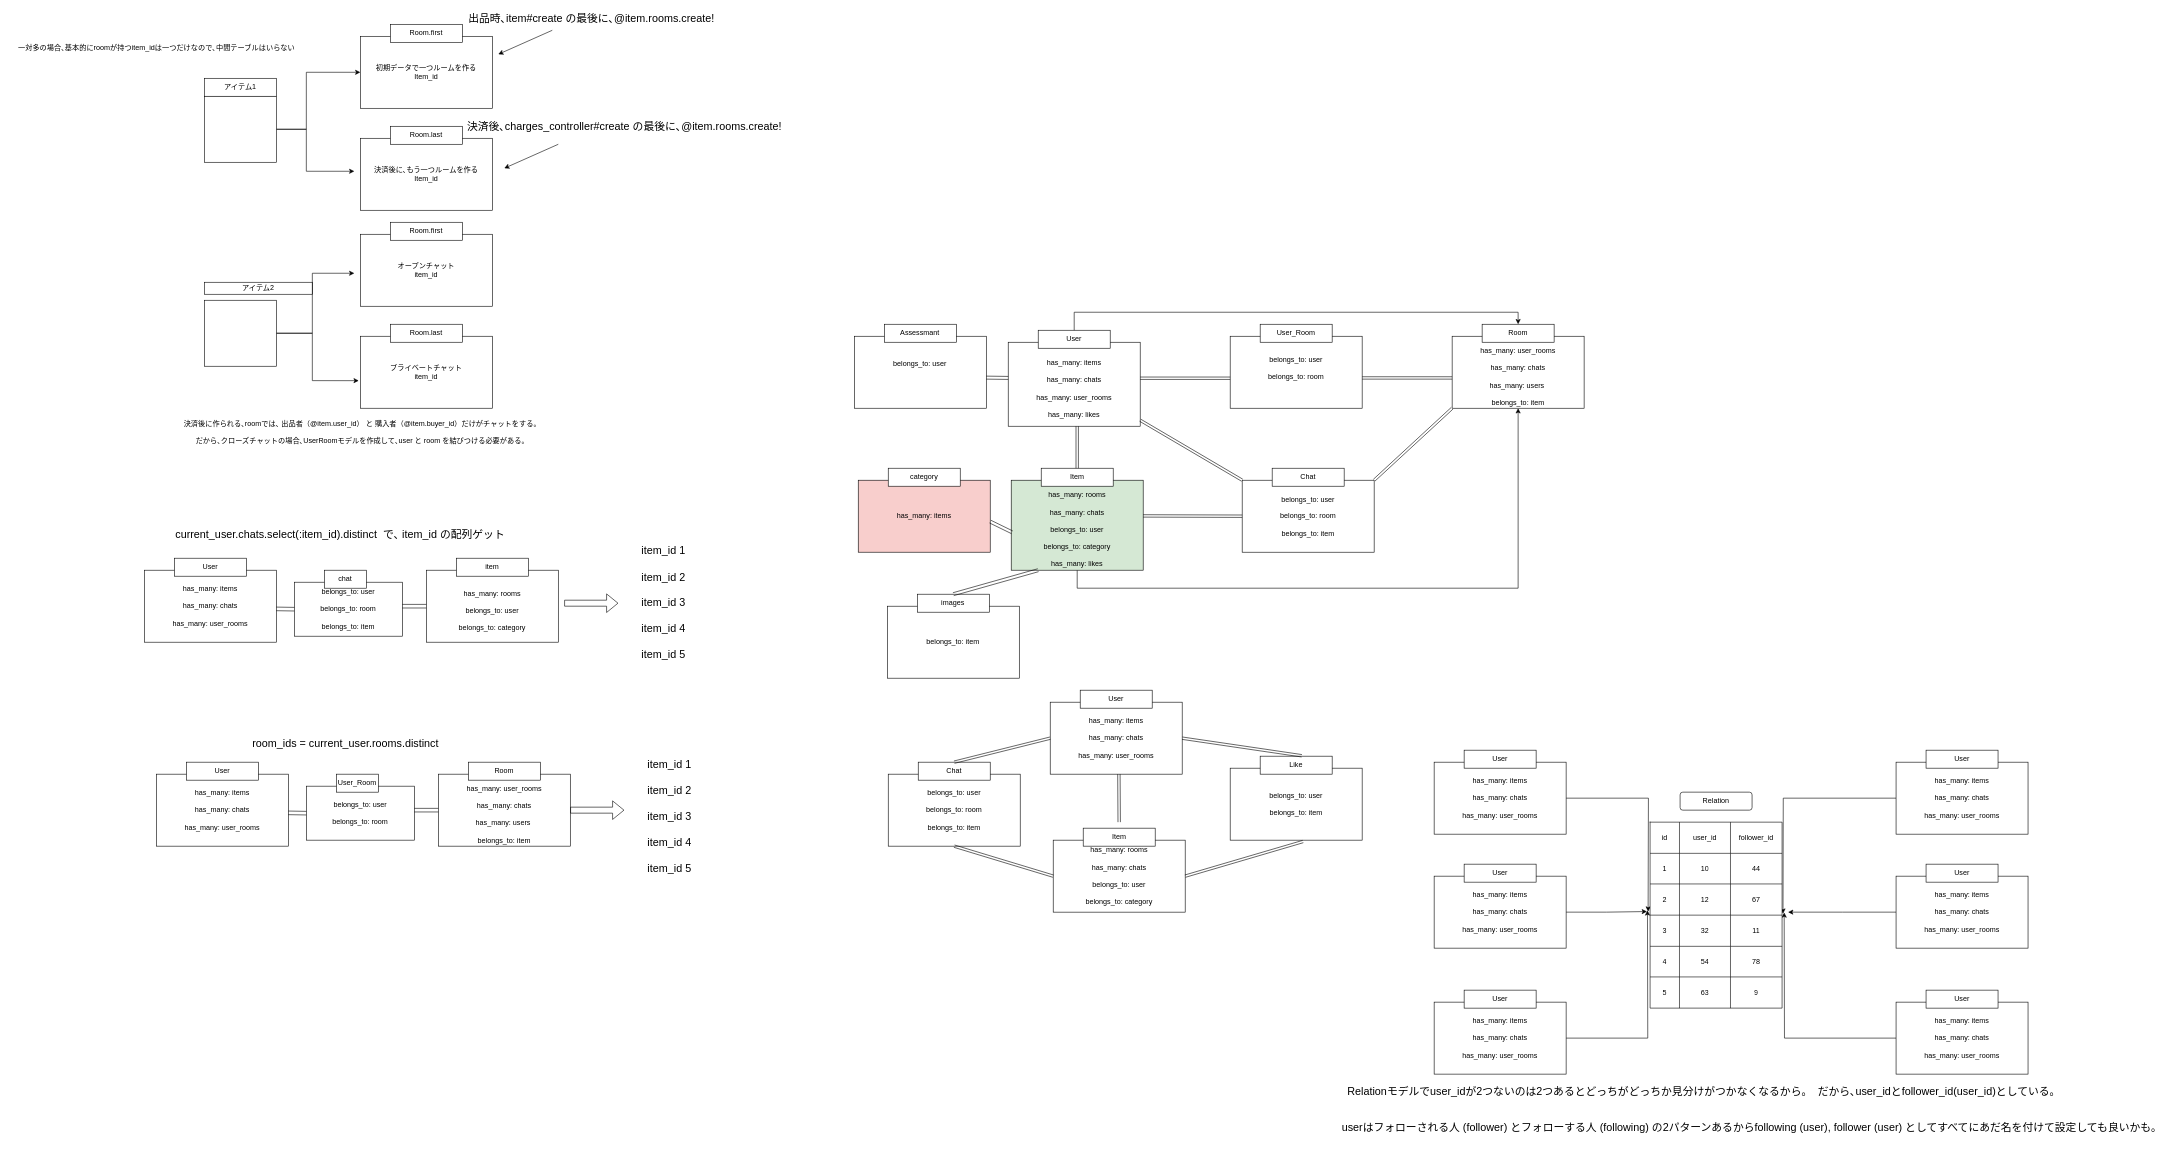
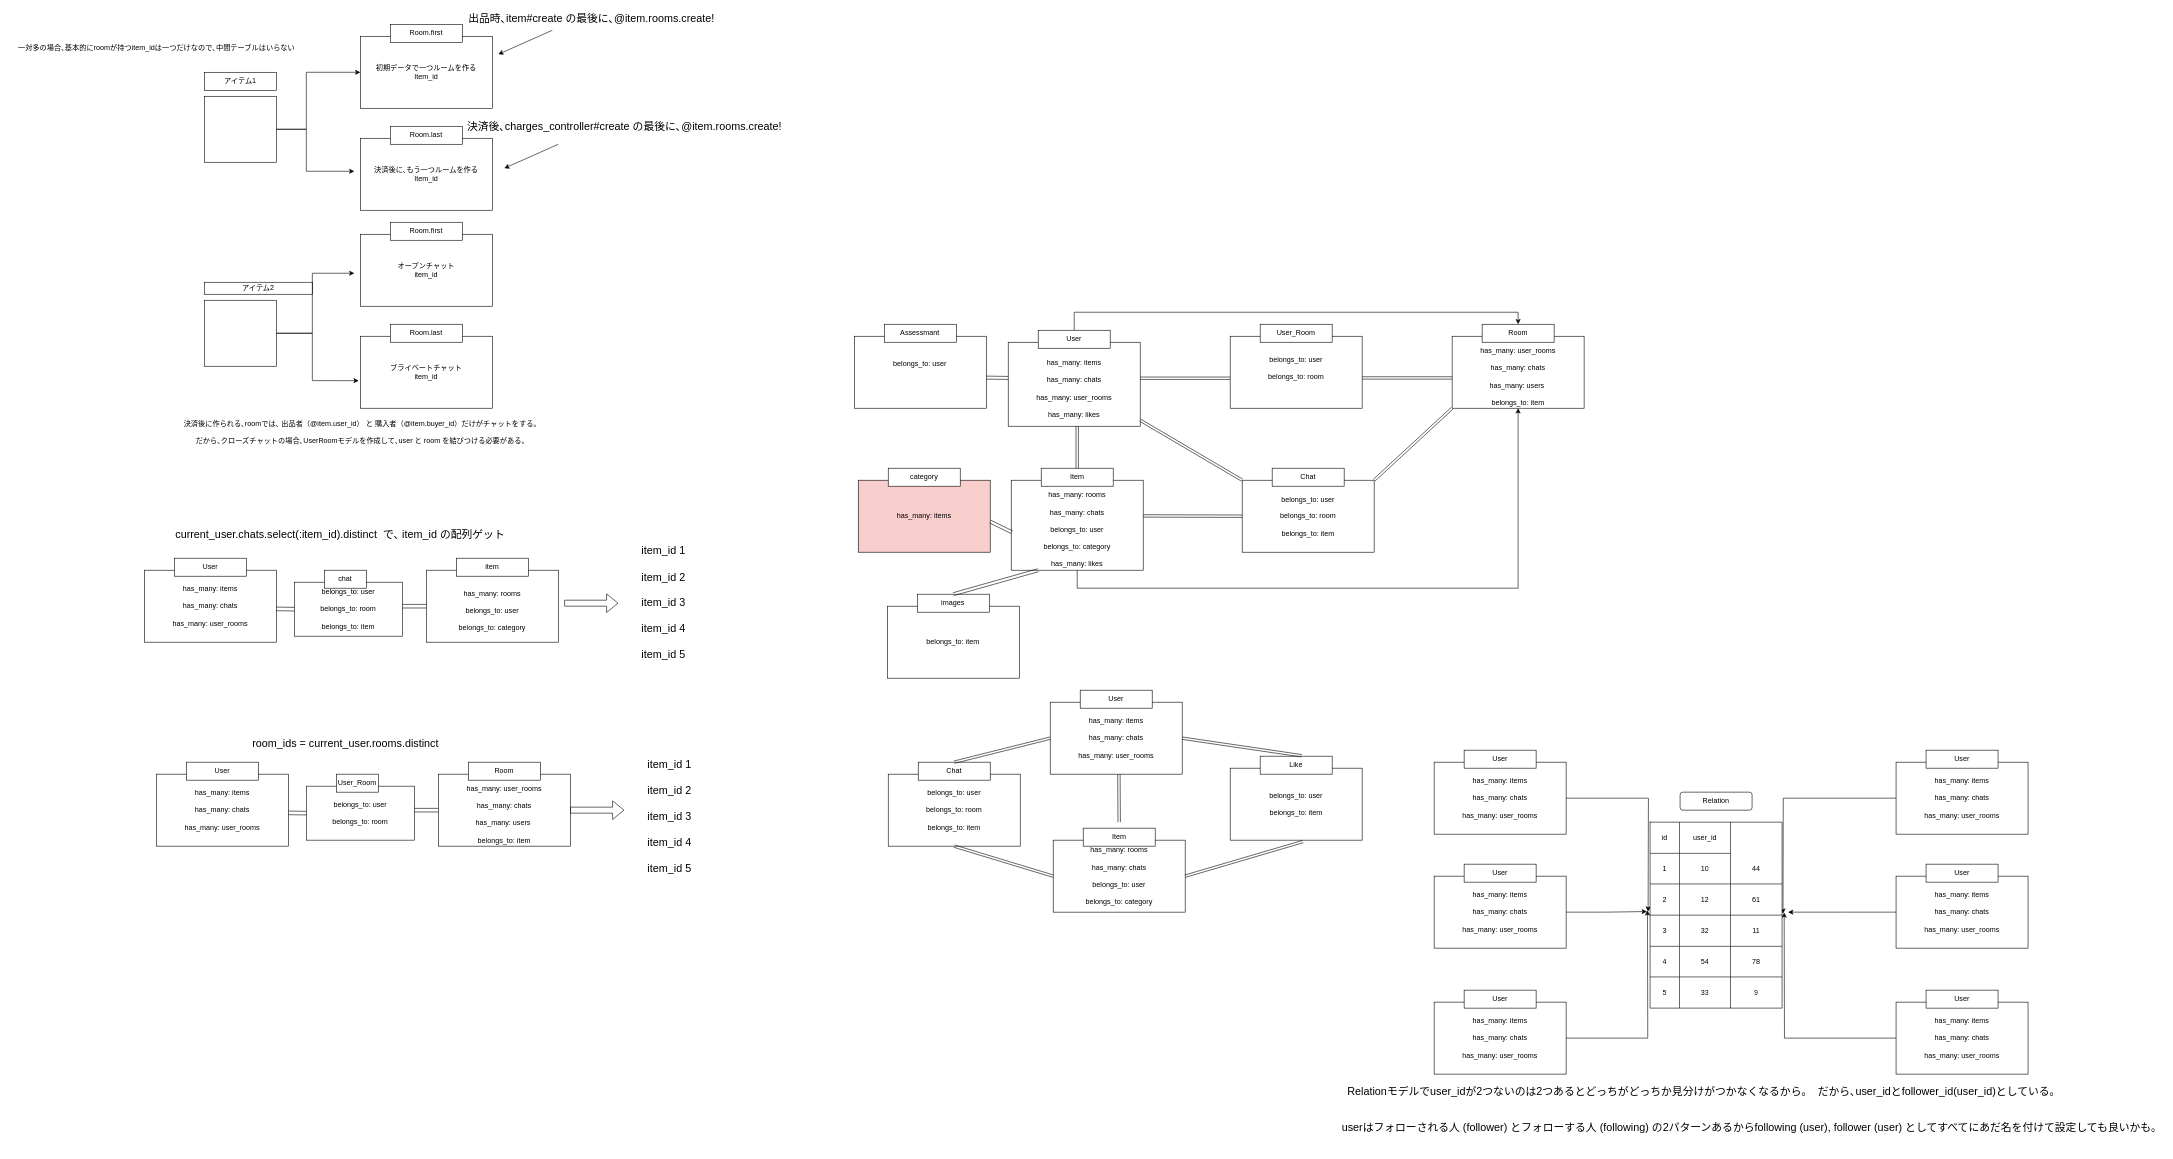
(240, 87) -> (240, 81)
(1077, 525) -> (1077, 525)
(1757, 838) -> none
(1757, 900) -> (1757, 900)
(1705, 993) -> (1705, 993)
